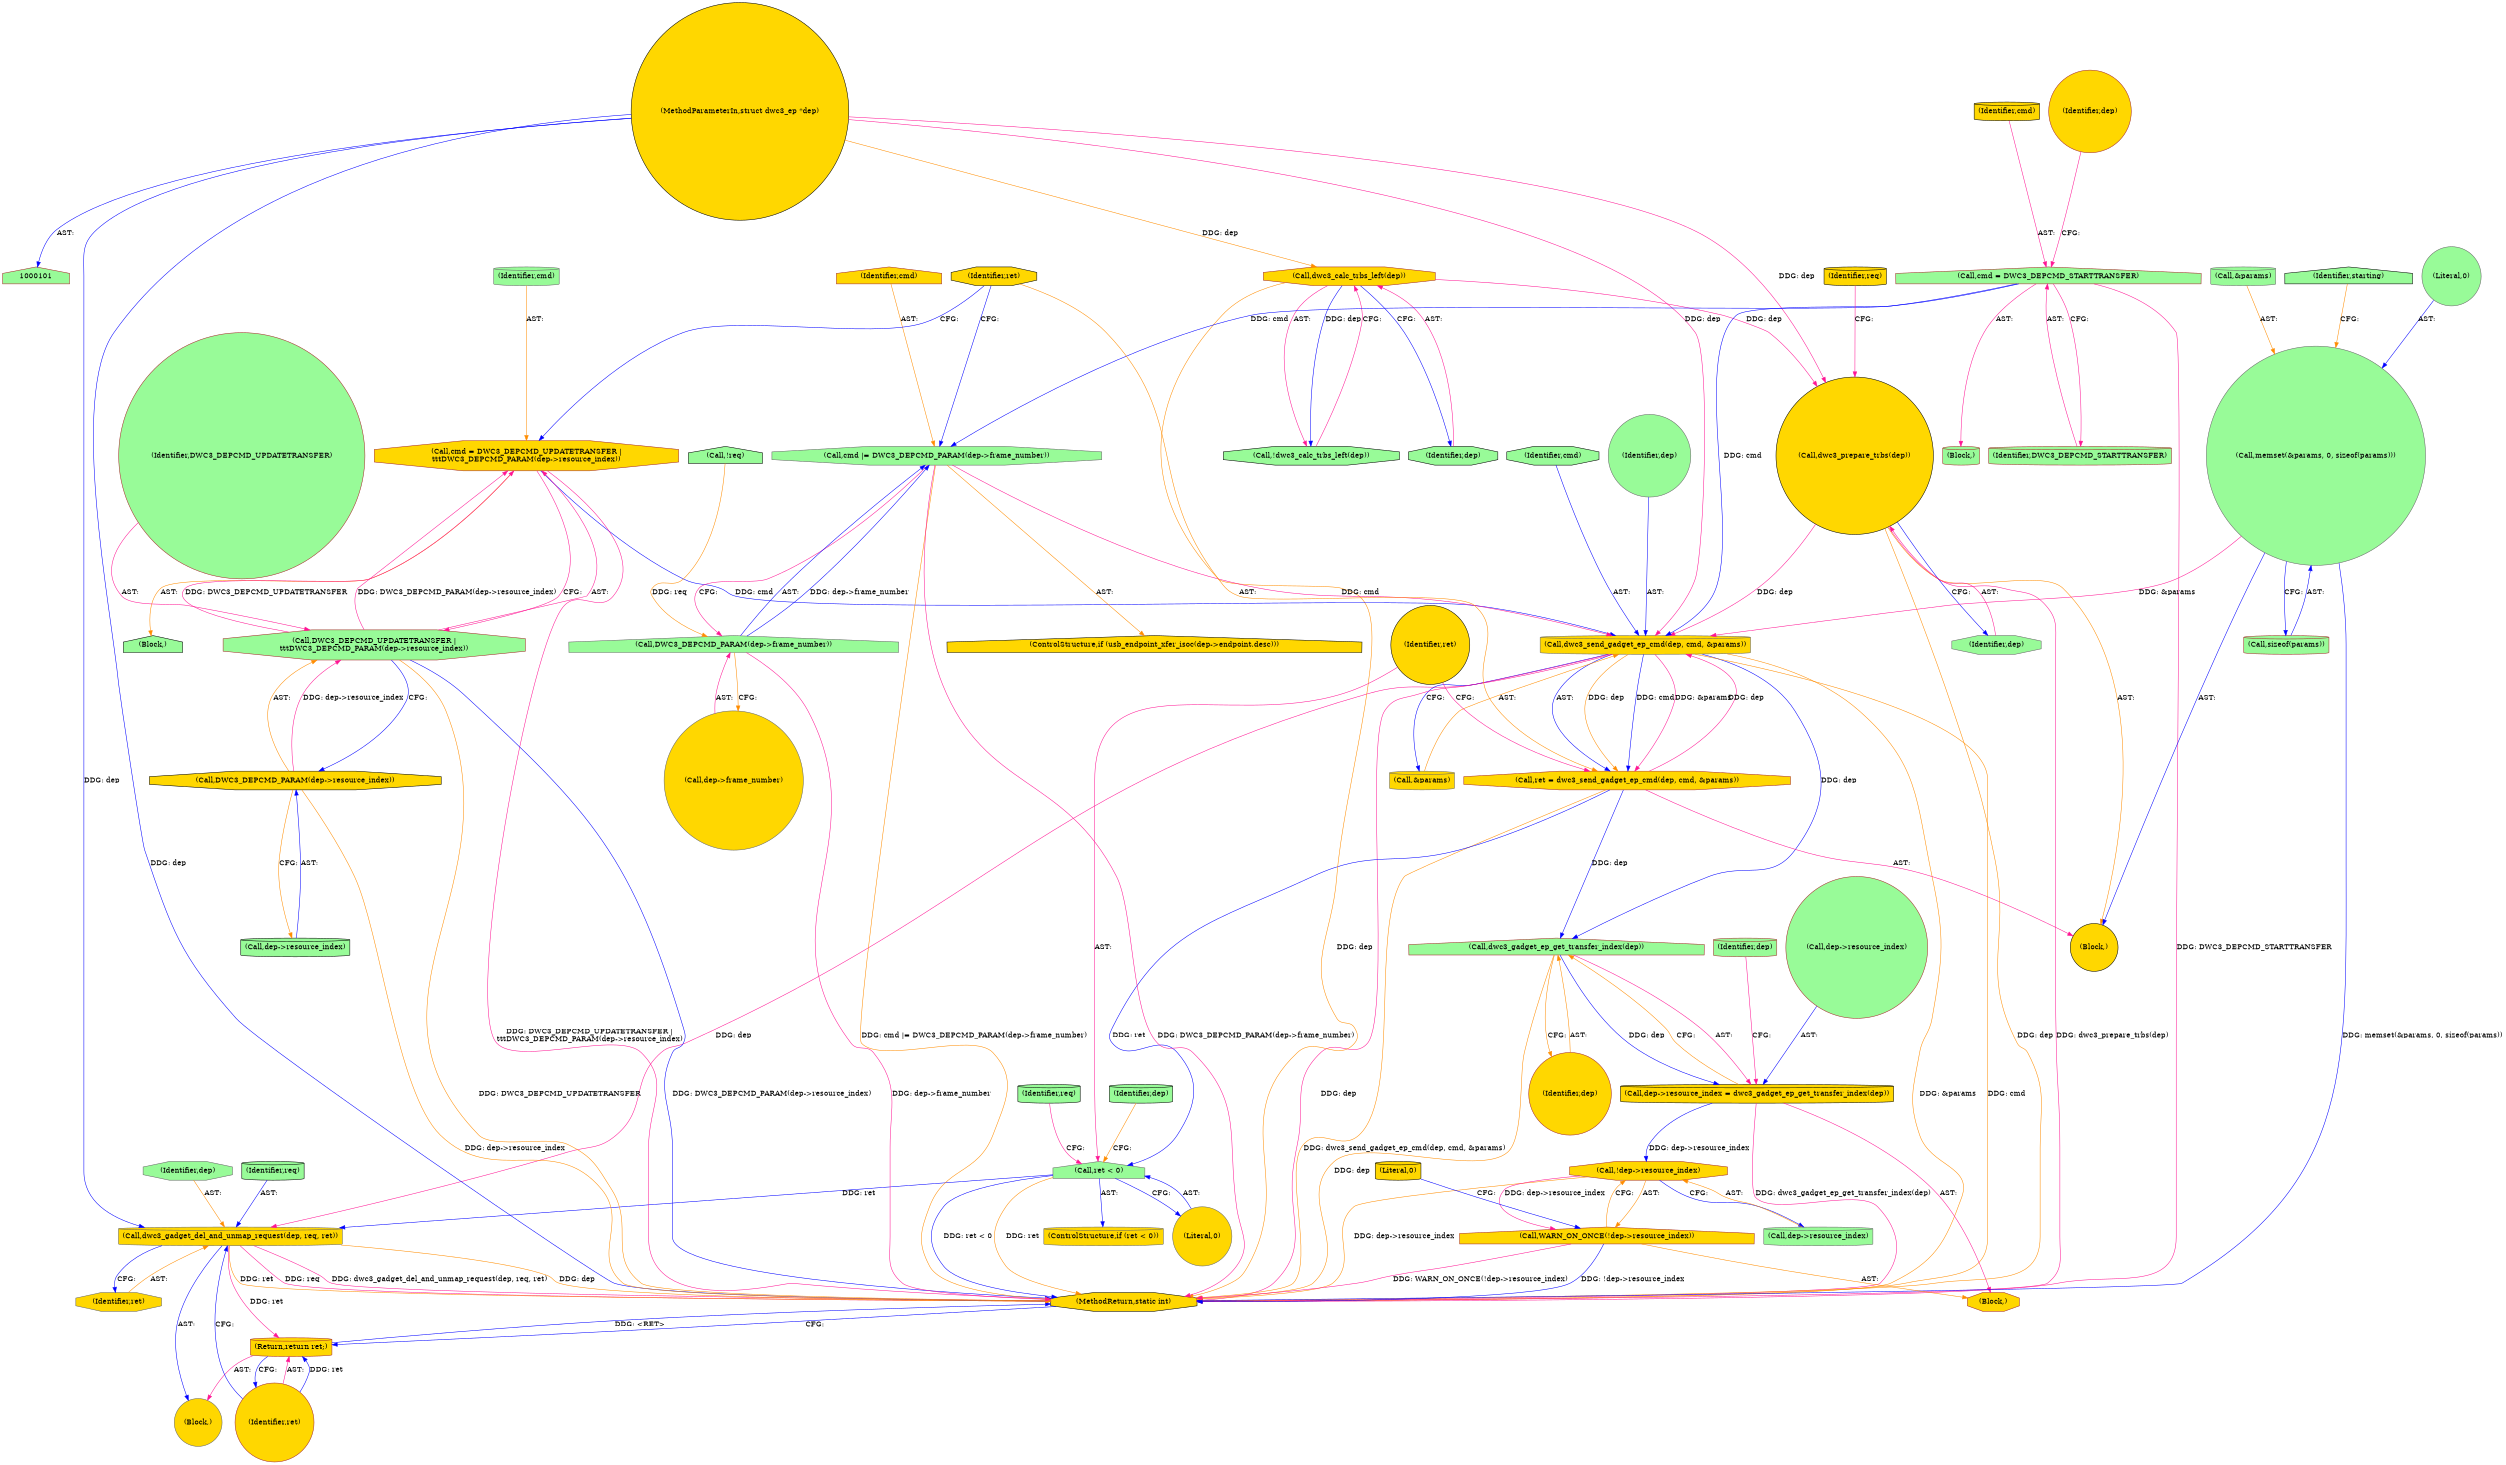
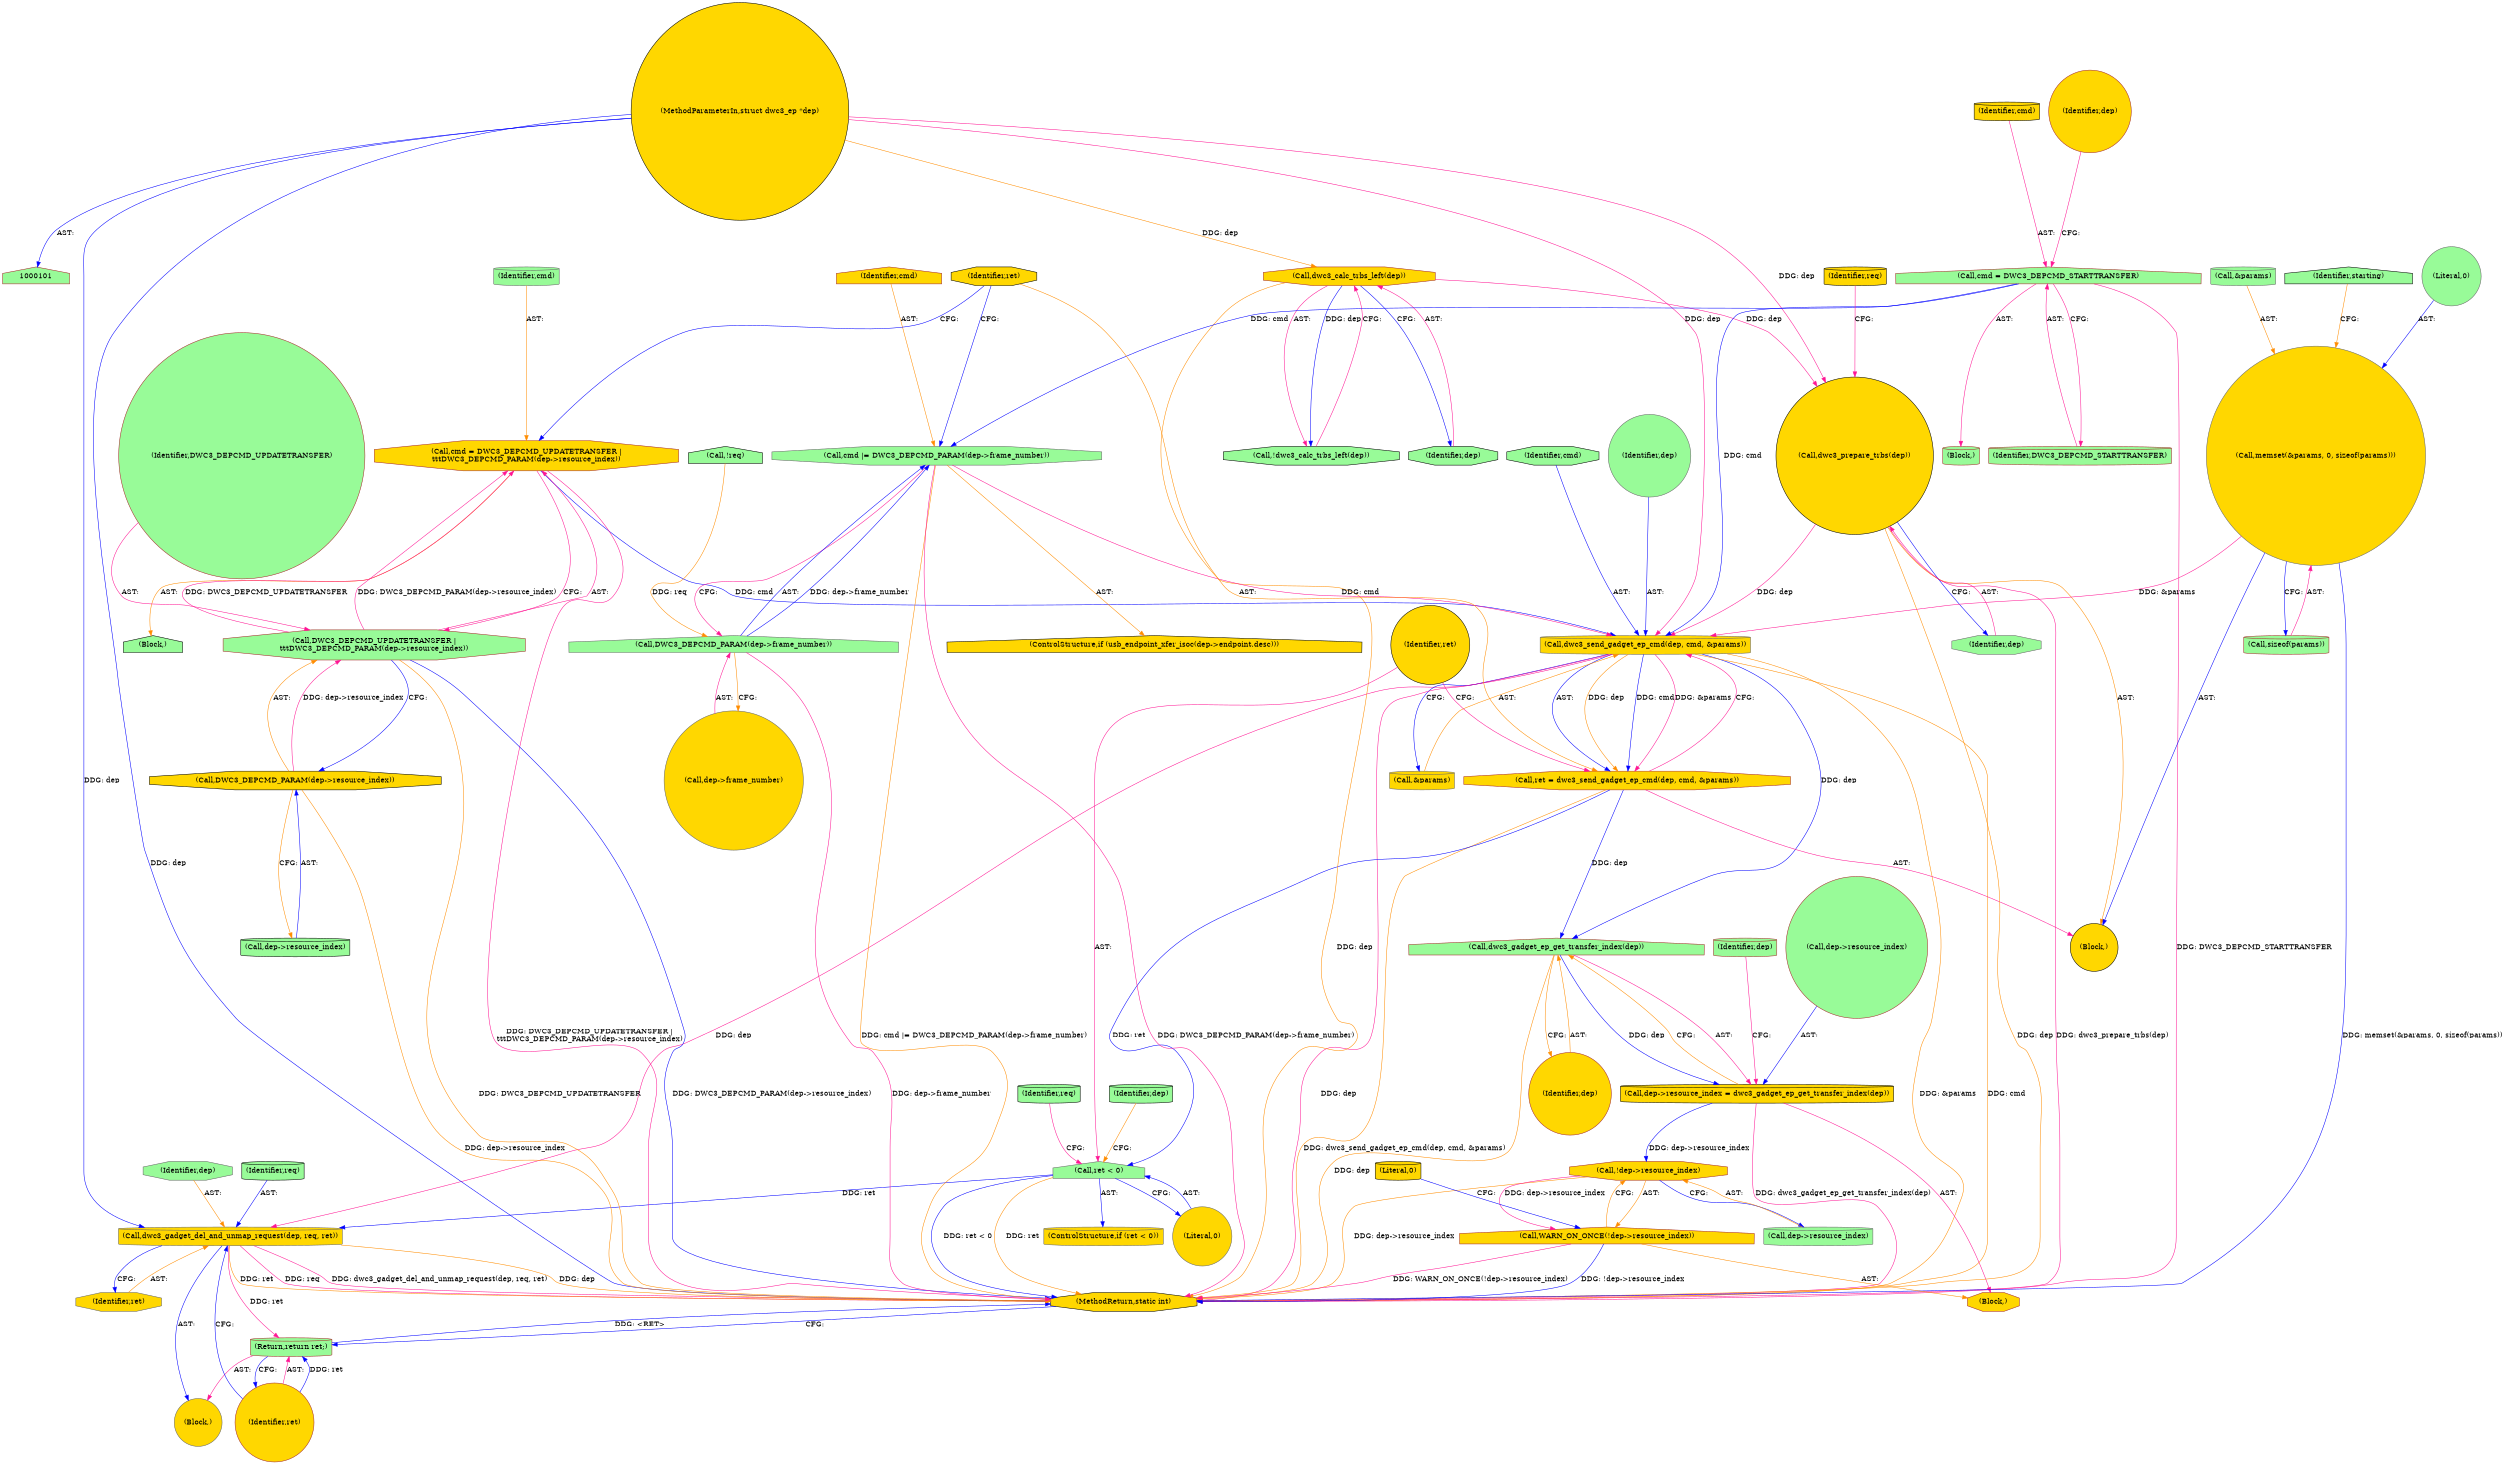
(2316, 456) -> (2316, 456)
(2303, 604) -> (2303, 604)
(1746, 698) -> (1746, 698)
(291, 1347) -> (291, 1347)
